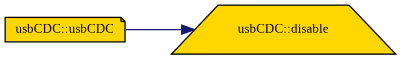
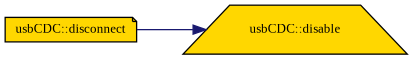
(65, 30) -> (71, 30)
